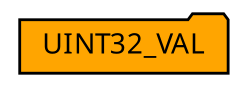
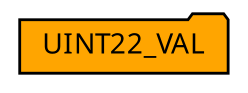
(124, 46) -> (124, 46)
